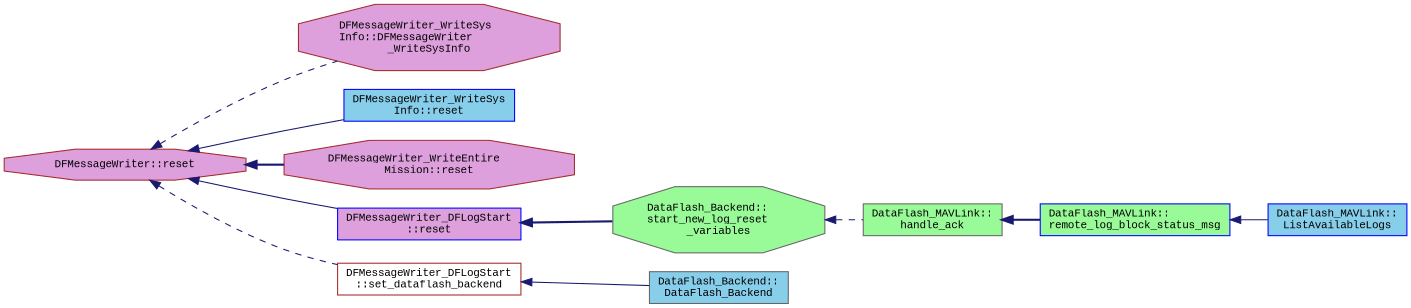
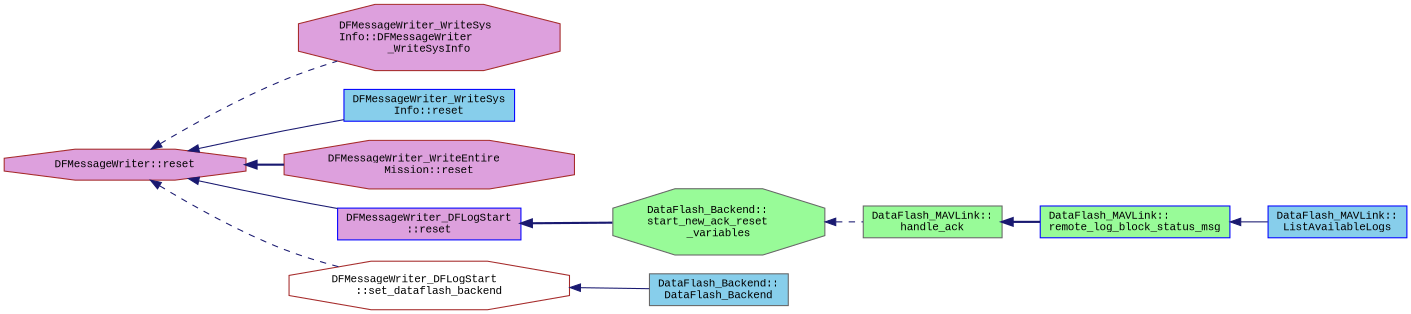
(719, 220) -> (719, 222)
(429, 279) -> (429, 285)
